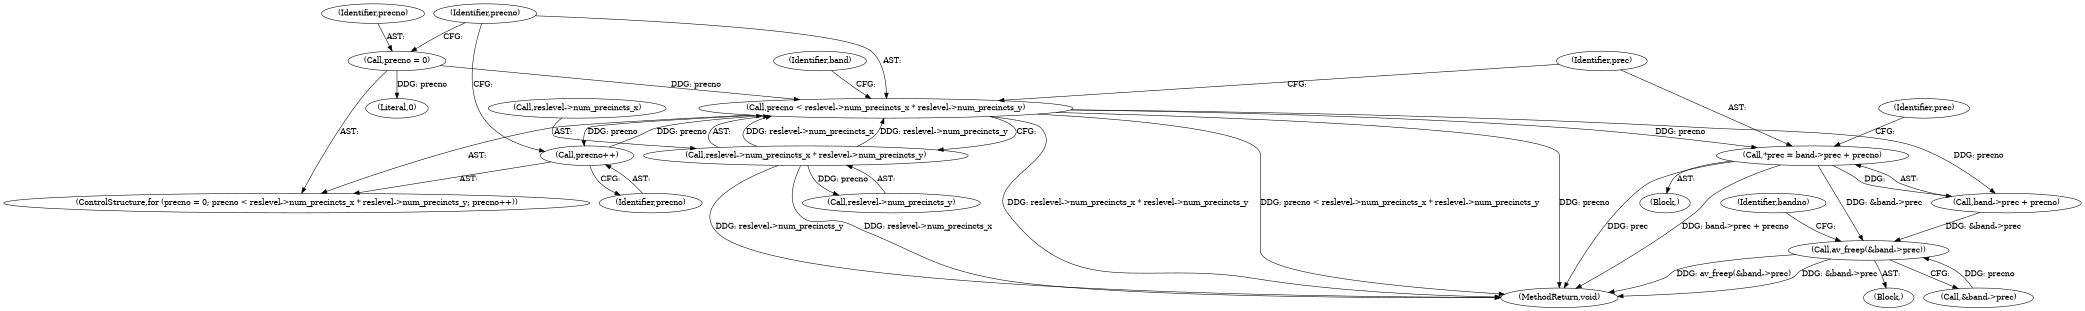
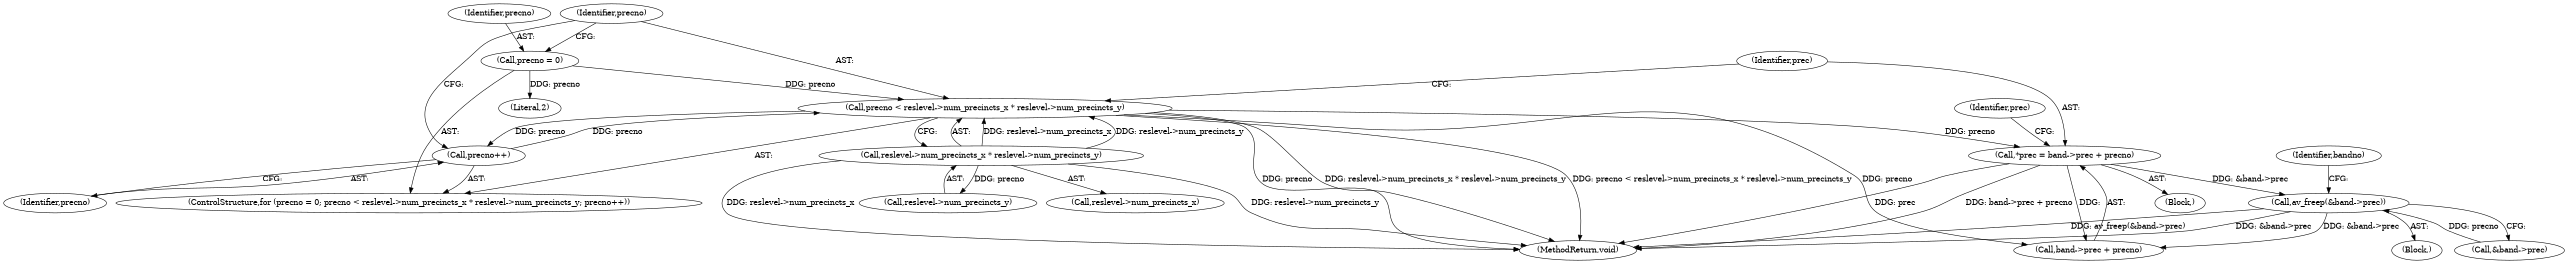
(820, 61) -> none
(397, 108) -> (530, 108)
(611, 143) -> (1056, 179)
(1940, 226) -> (2252, 242)
